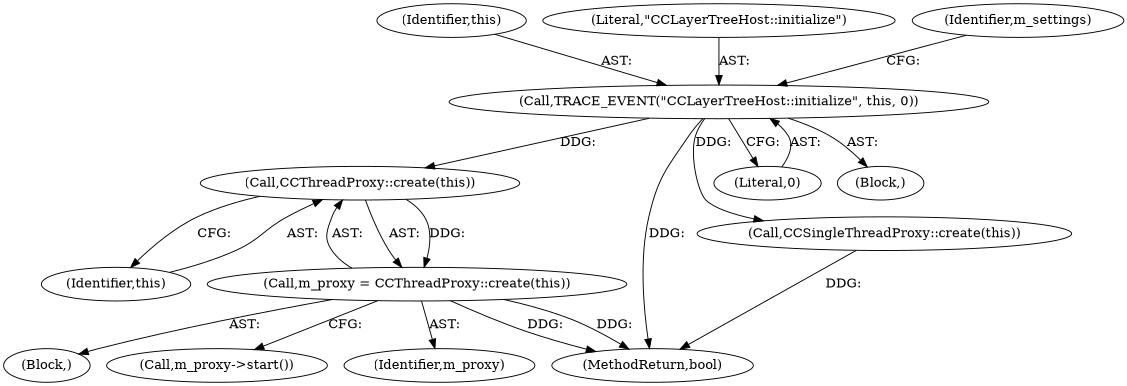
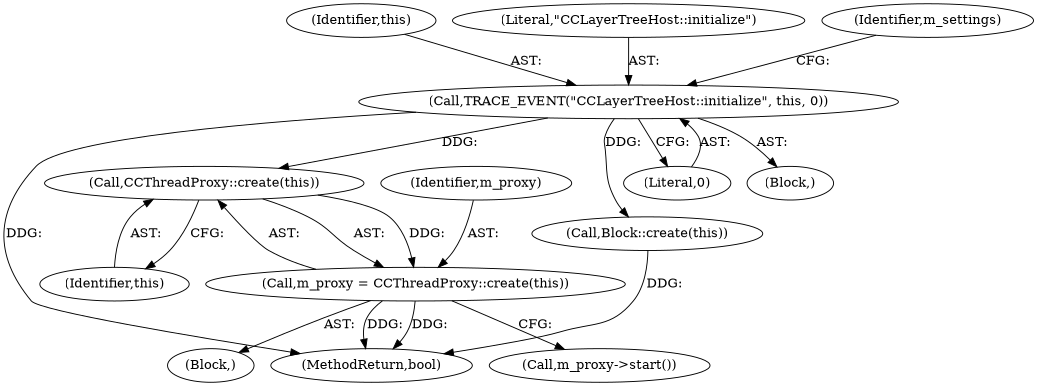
(884, 234) -> (647, 234)
(427, 320) -> (463, 232)
